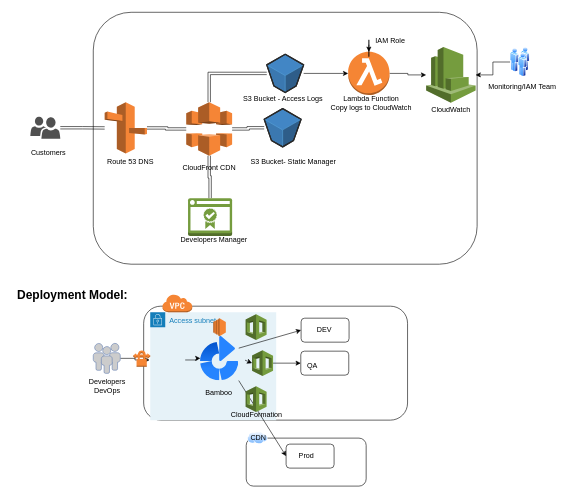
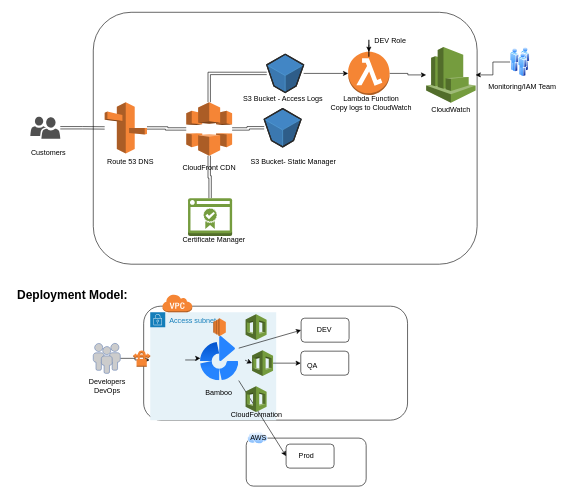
(391, 41) -> (391, 41)
(214, 240) -> (214, 240)
(259, 438) -> (259, 438)
